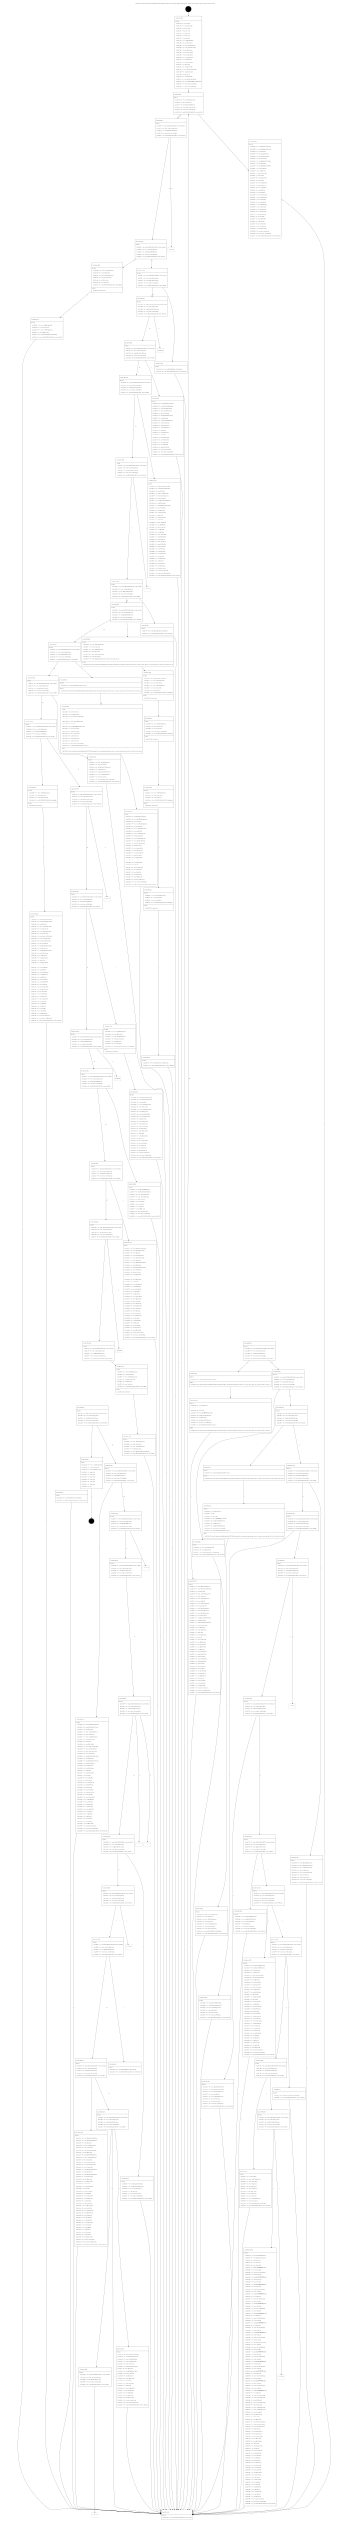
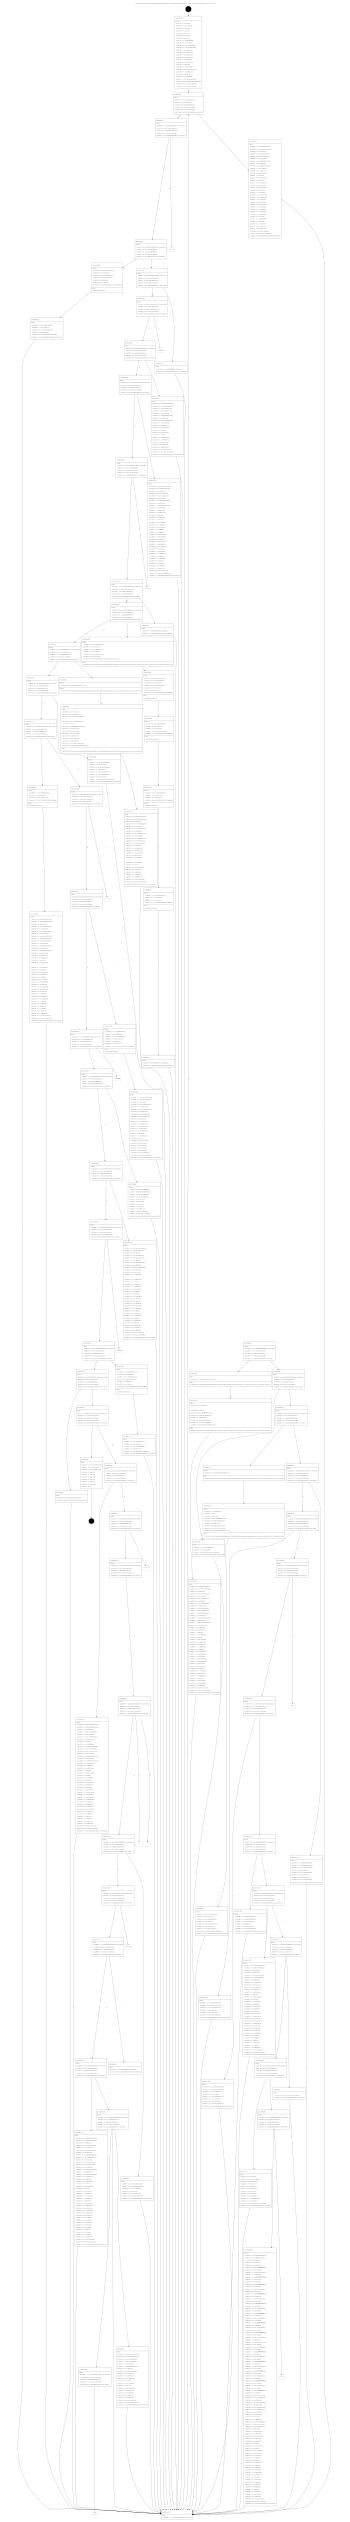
none -> (92, 1379)
